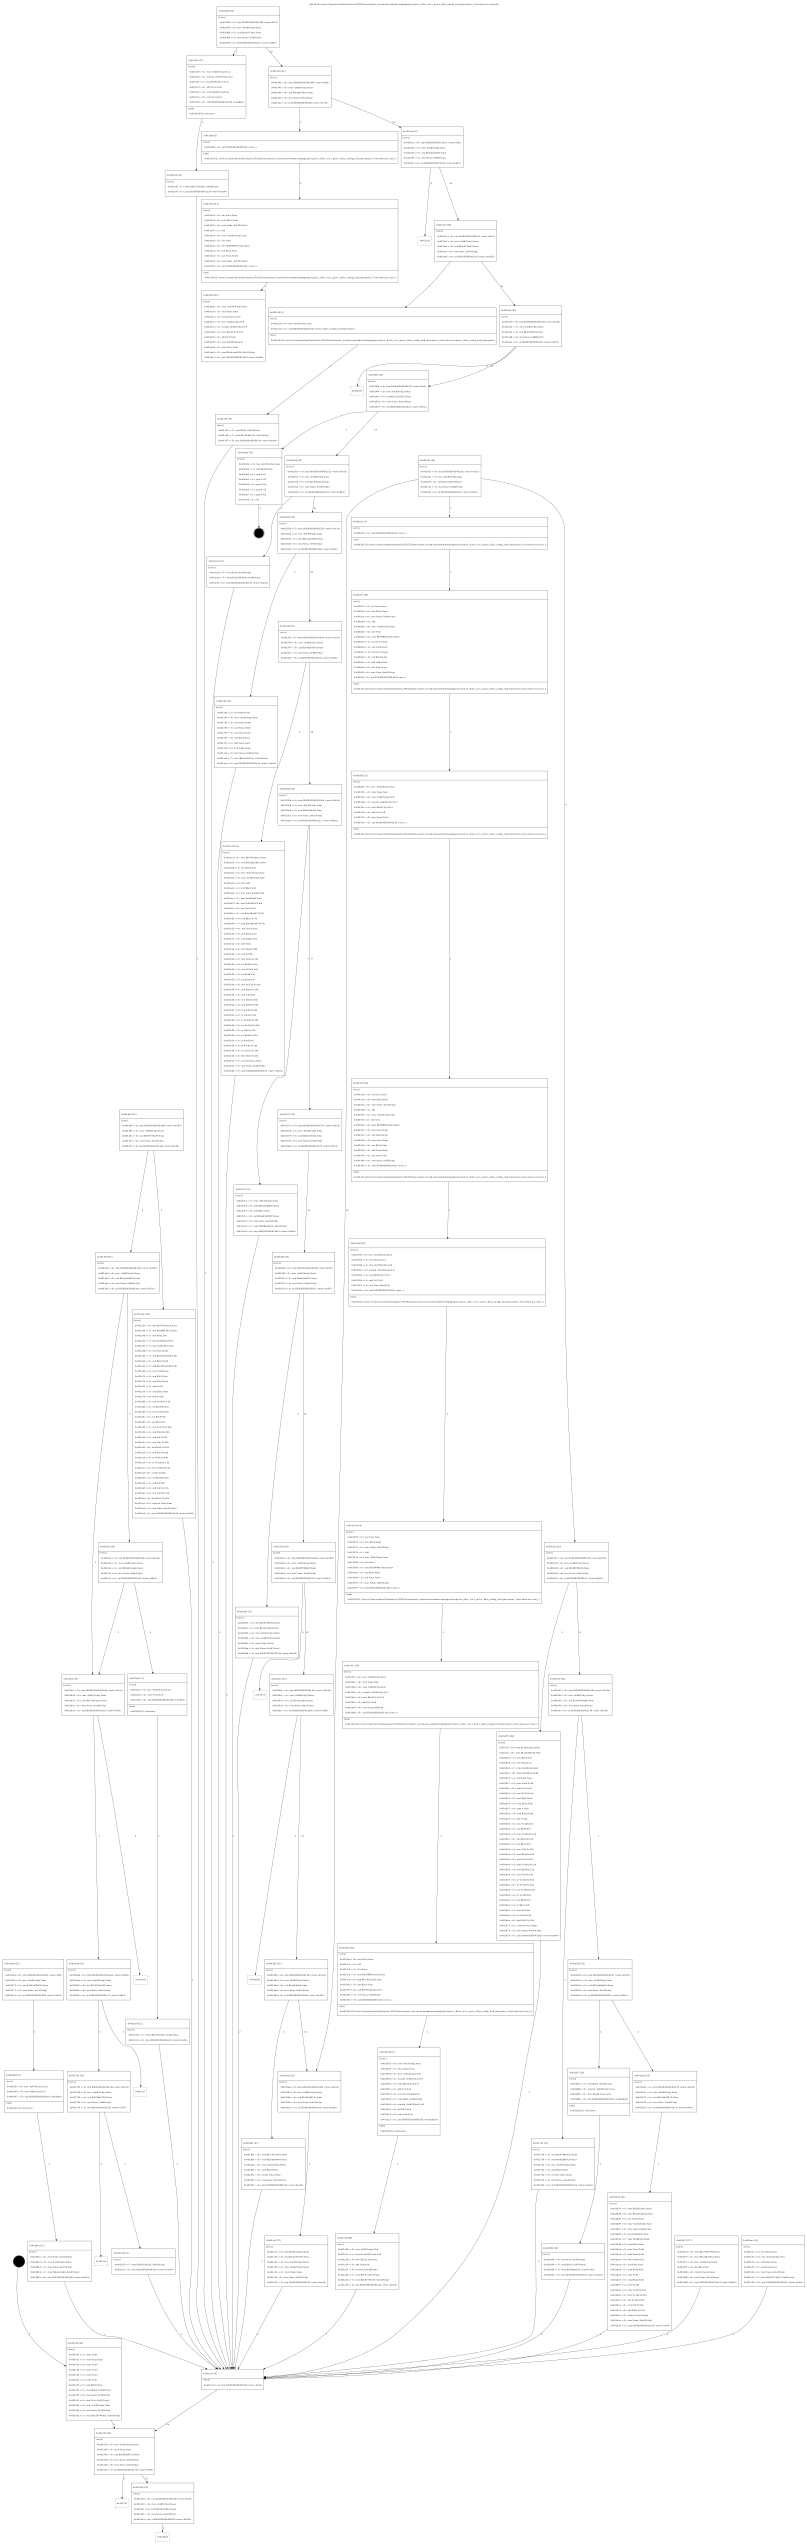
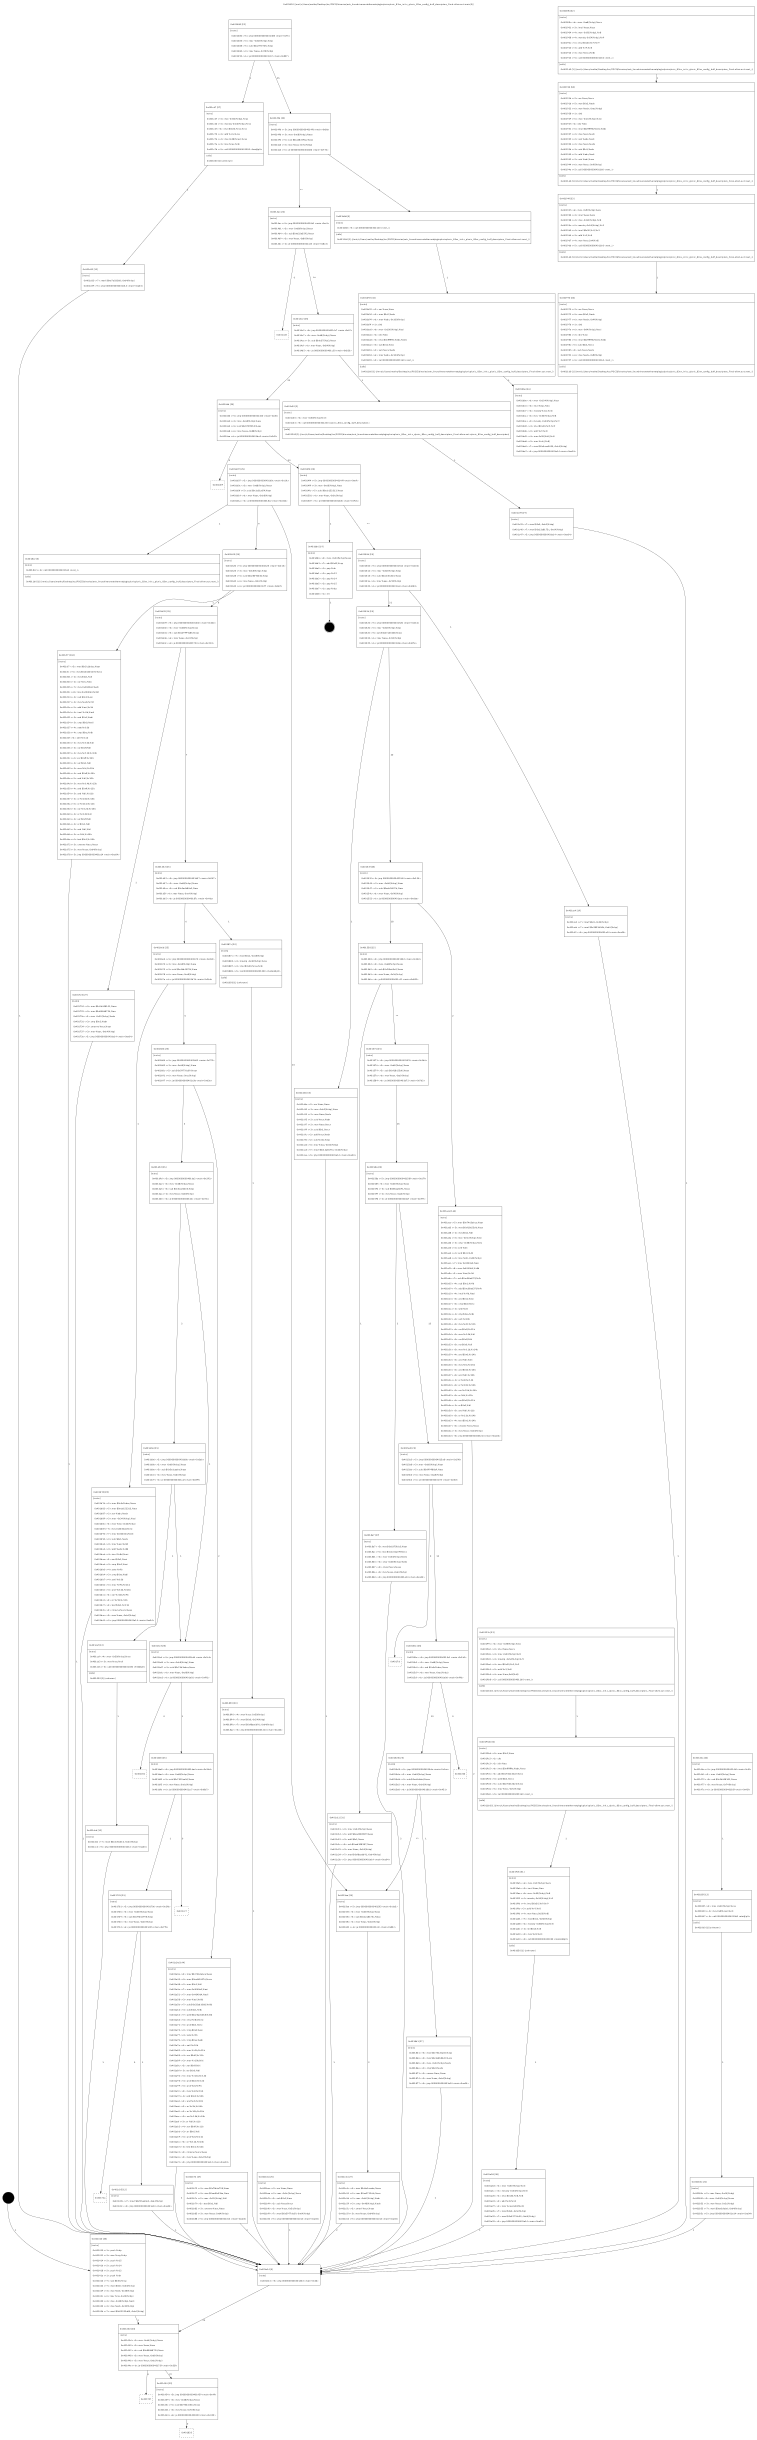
(450, 642) -> none
none -> (184, 1013)
(442, 1632) -> none
